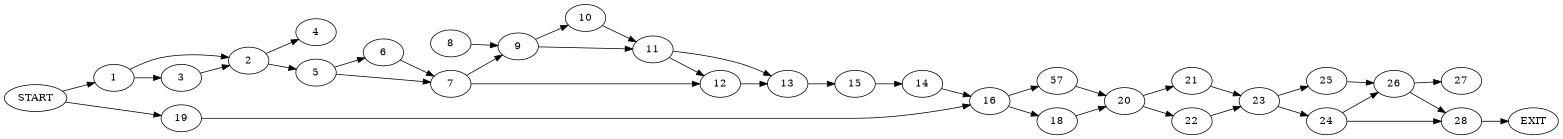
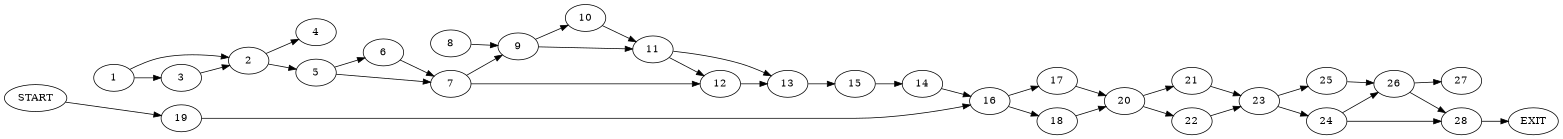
(1057, 81) -> (1057, 81)
(75, 88) -> none
